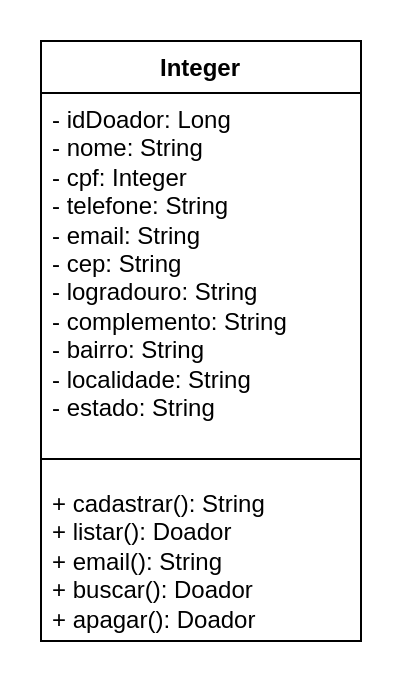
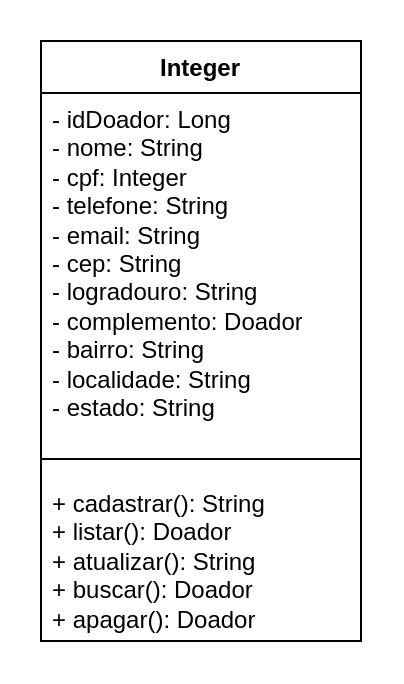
(179, 265) -> (182, 265)
(182, 563) -> (182, 563)
